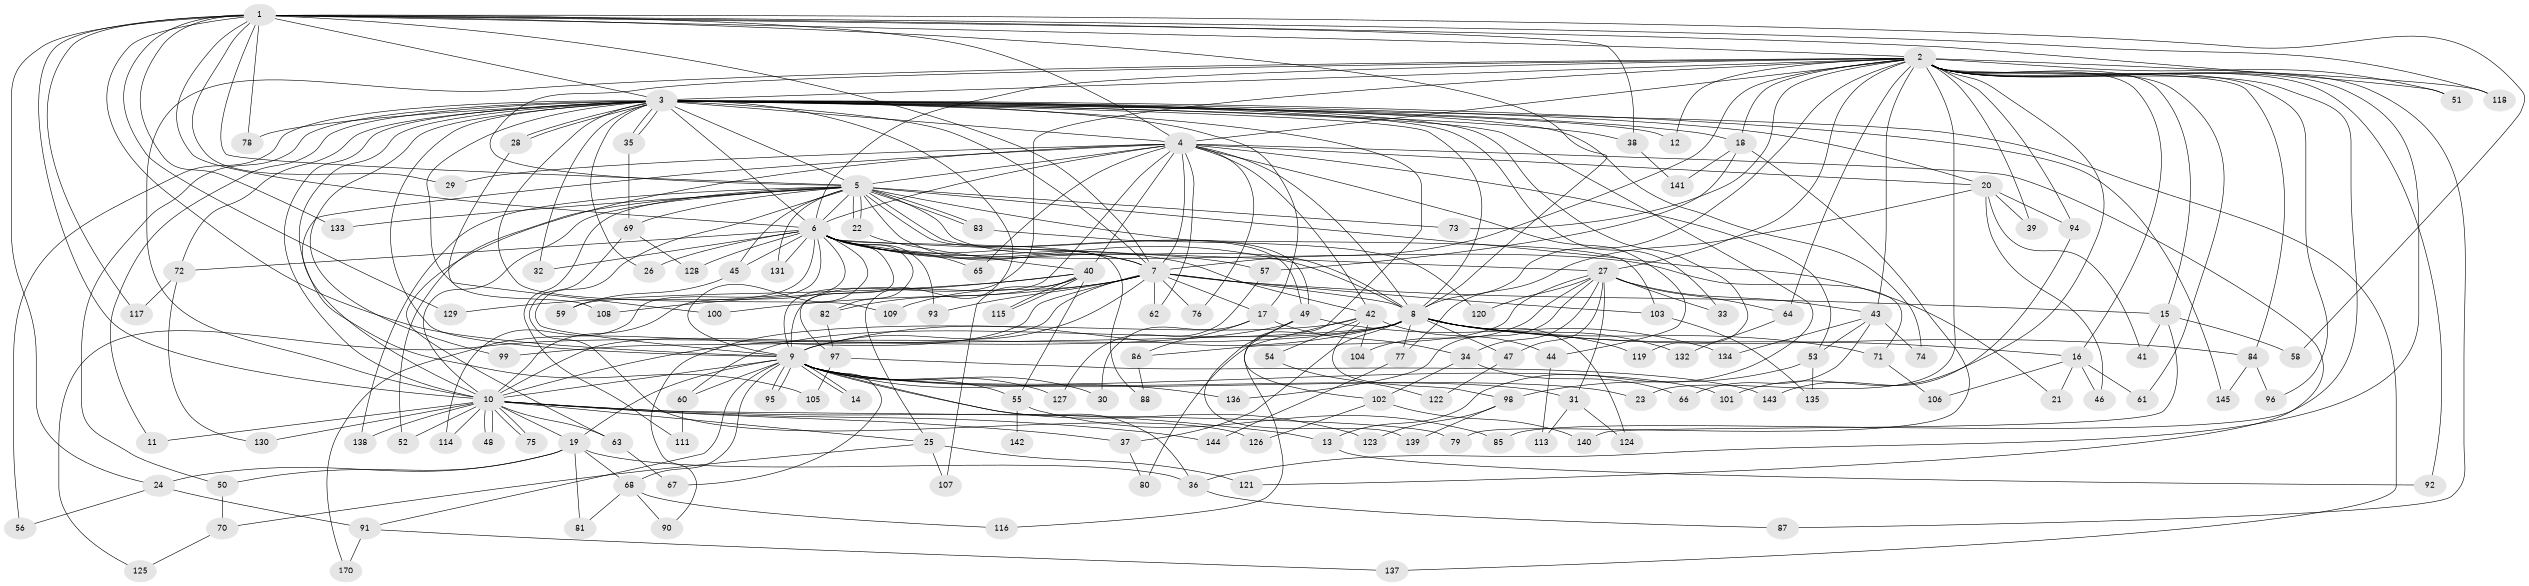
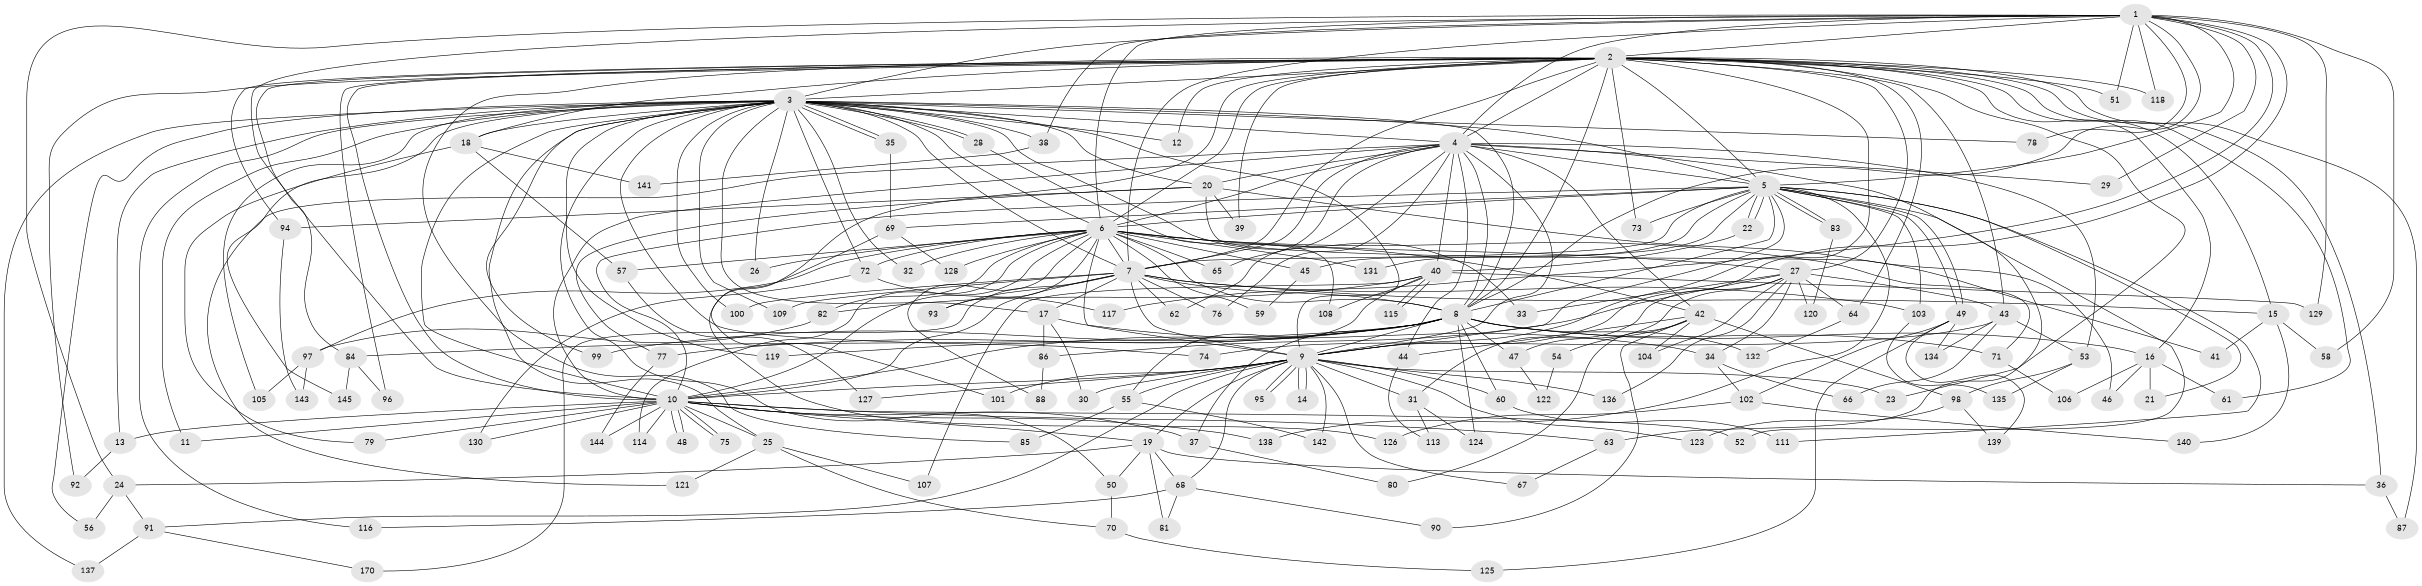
(338, 229) -> none
(1005, 412) -> (1326, 398)
